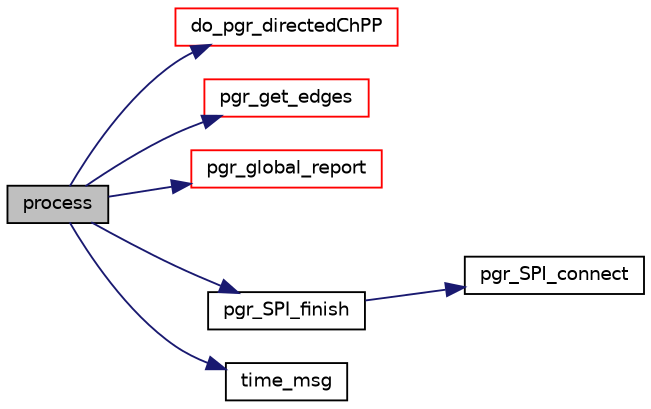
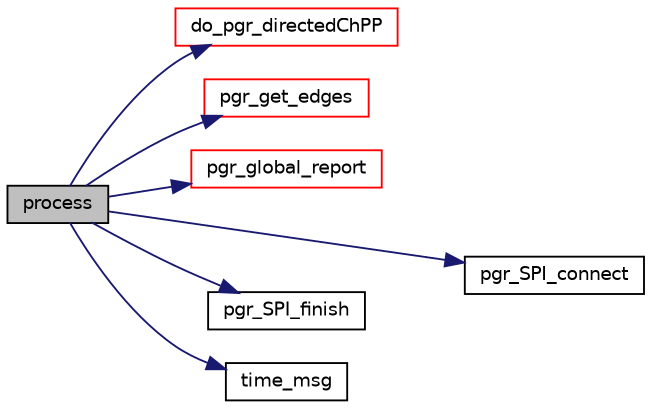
(405, 295) -> (277, 236)
